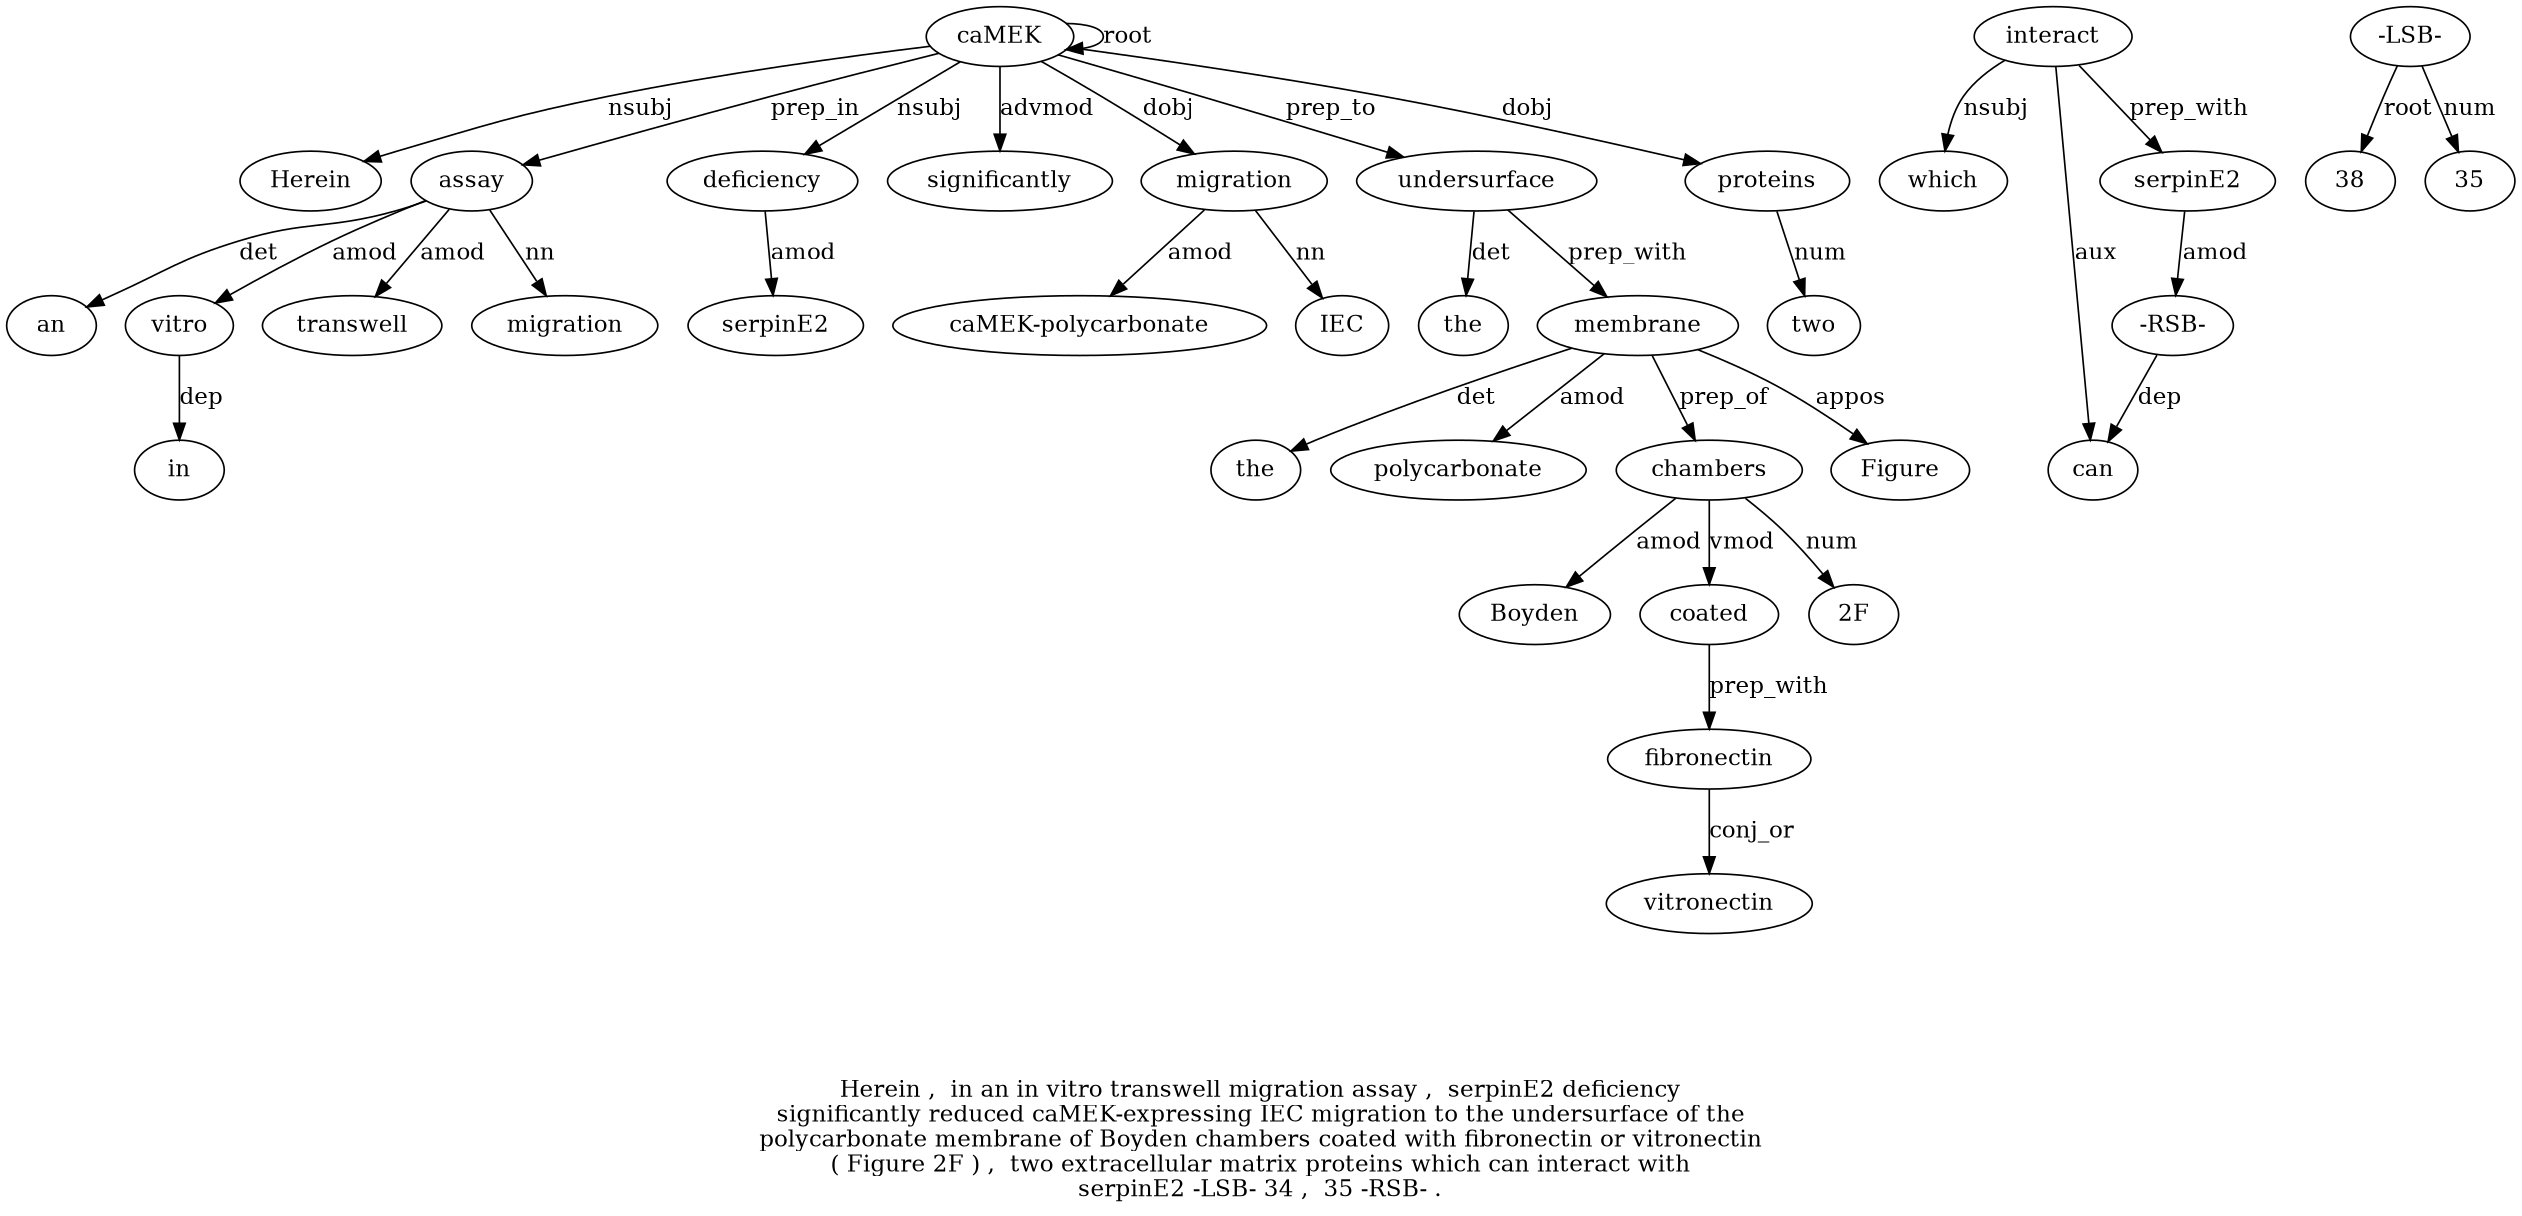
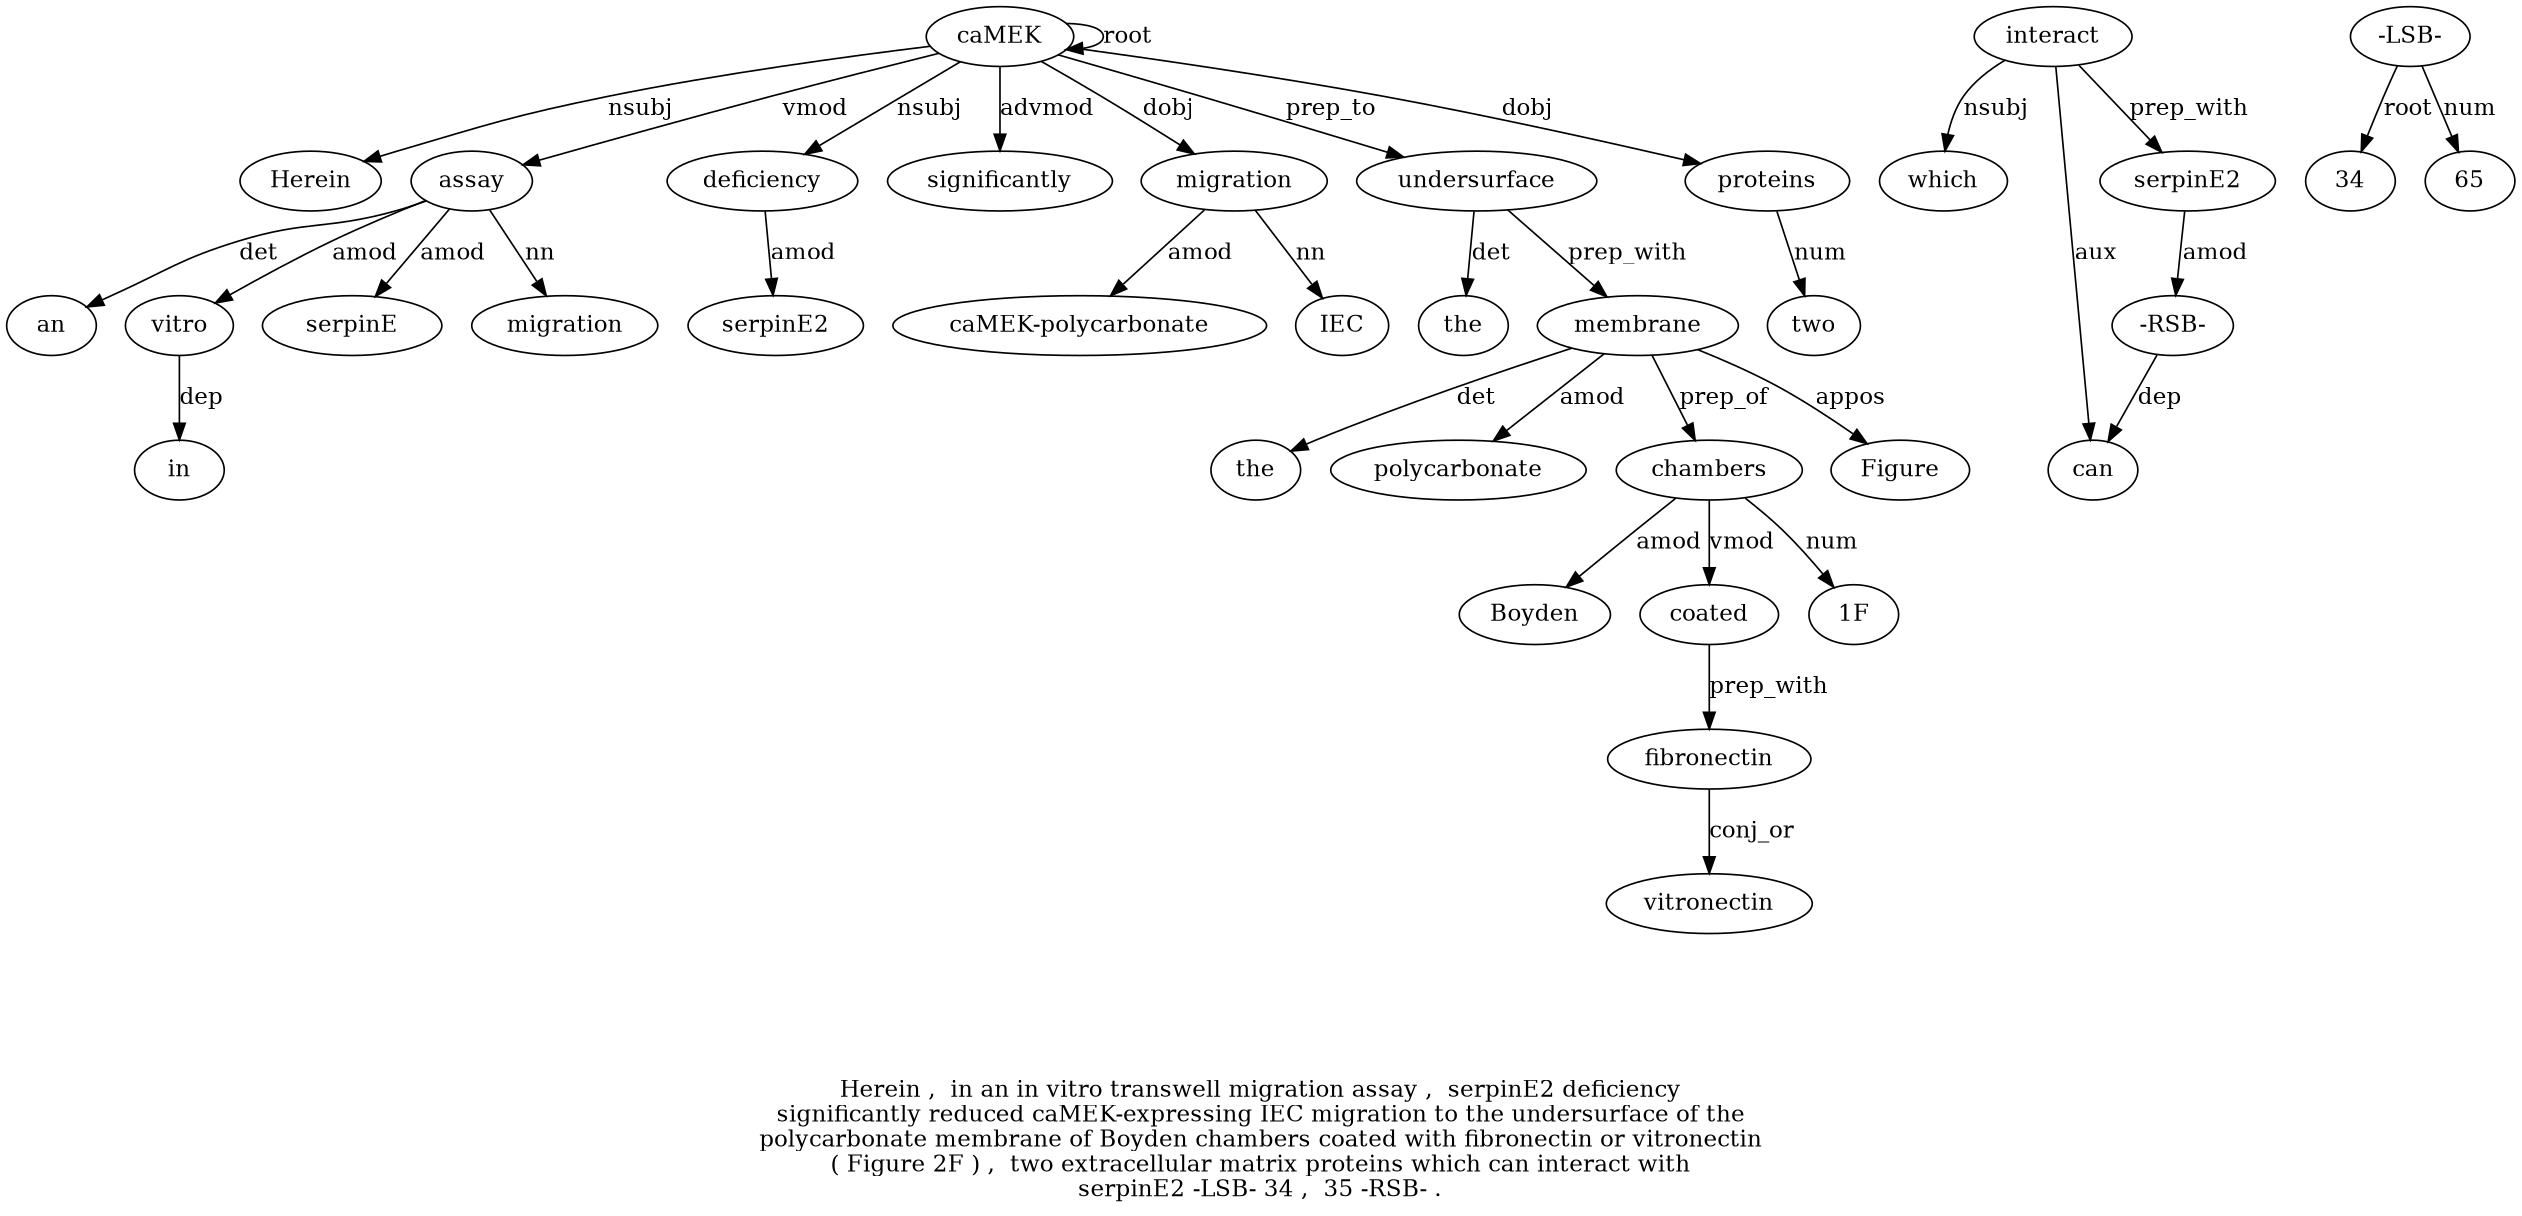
(816, 109) -> (816, 109)
(2350, 181) -> (2350, 181)
(2470, 181) -> (2470, 181)
(352, 326) -> (352, 326)
(1854, 615) -> (1854, 615)
